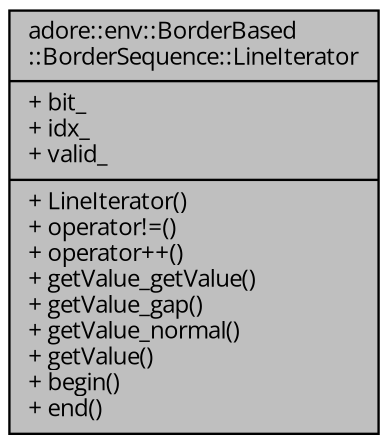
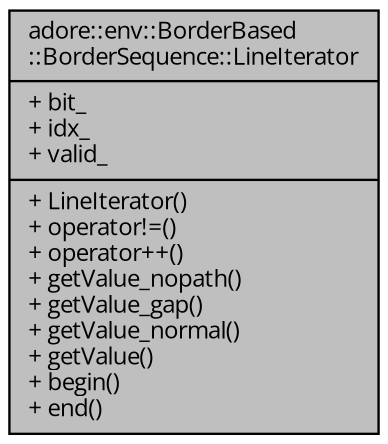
(142, 280) -> (135, 280)
